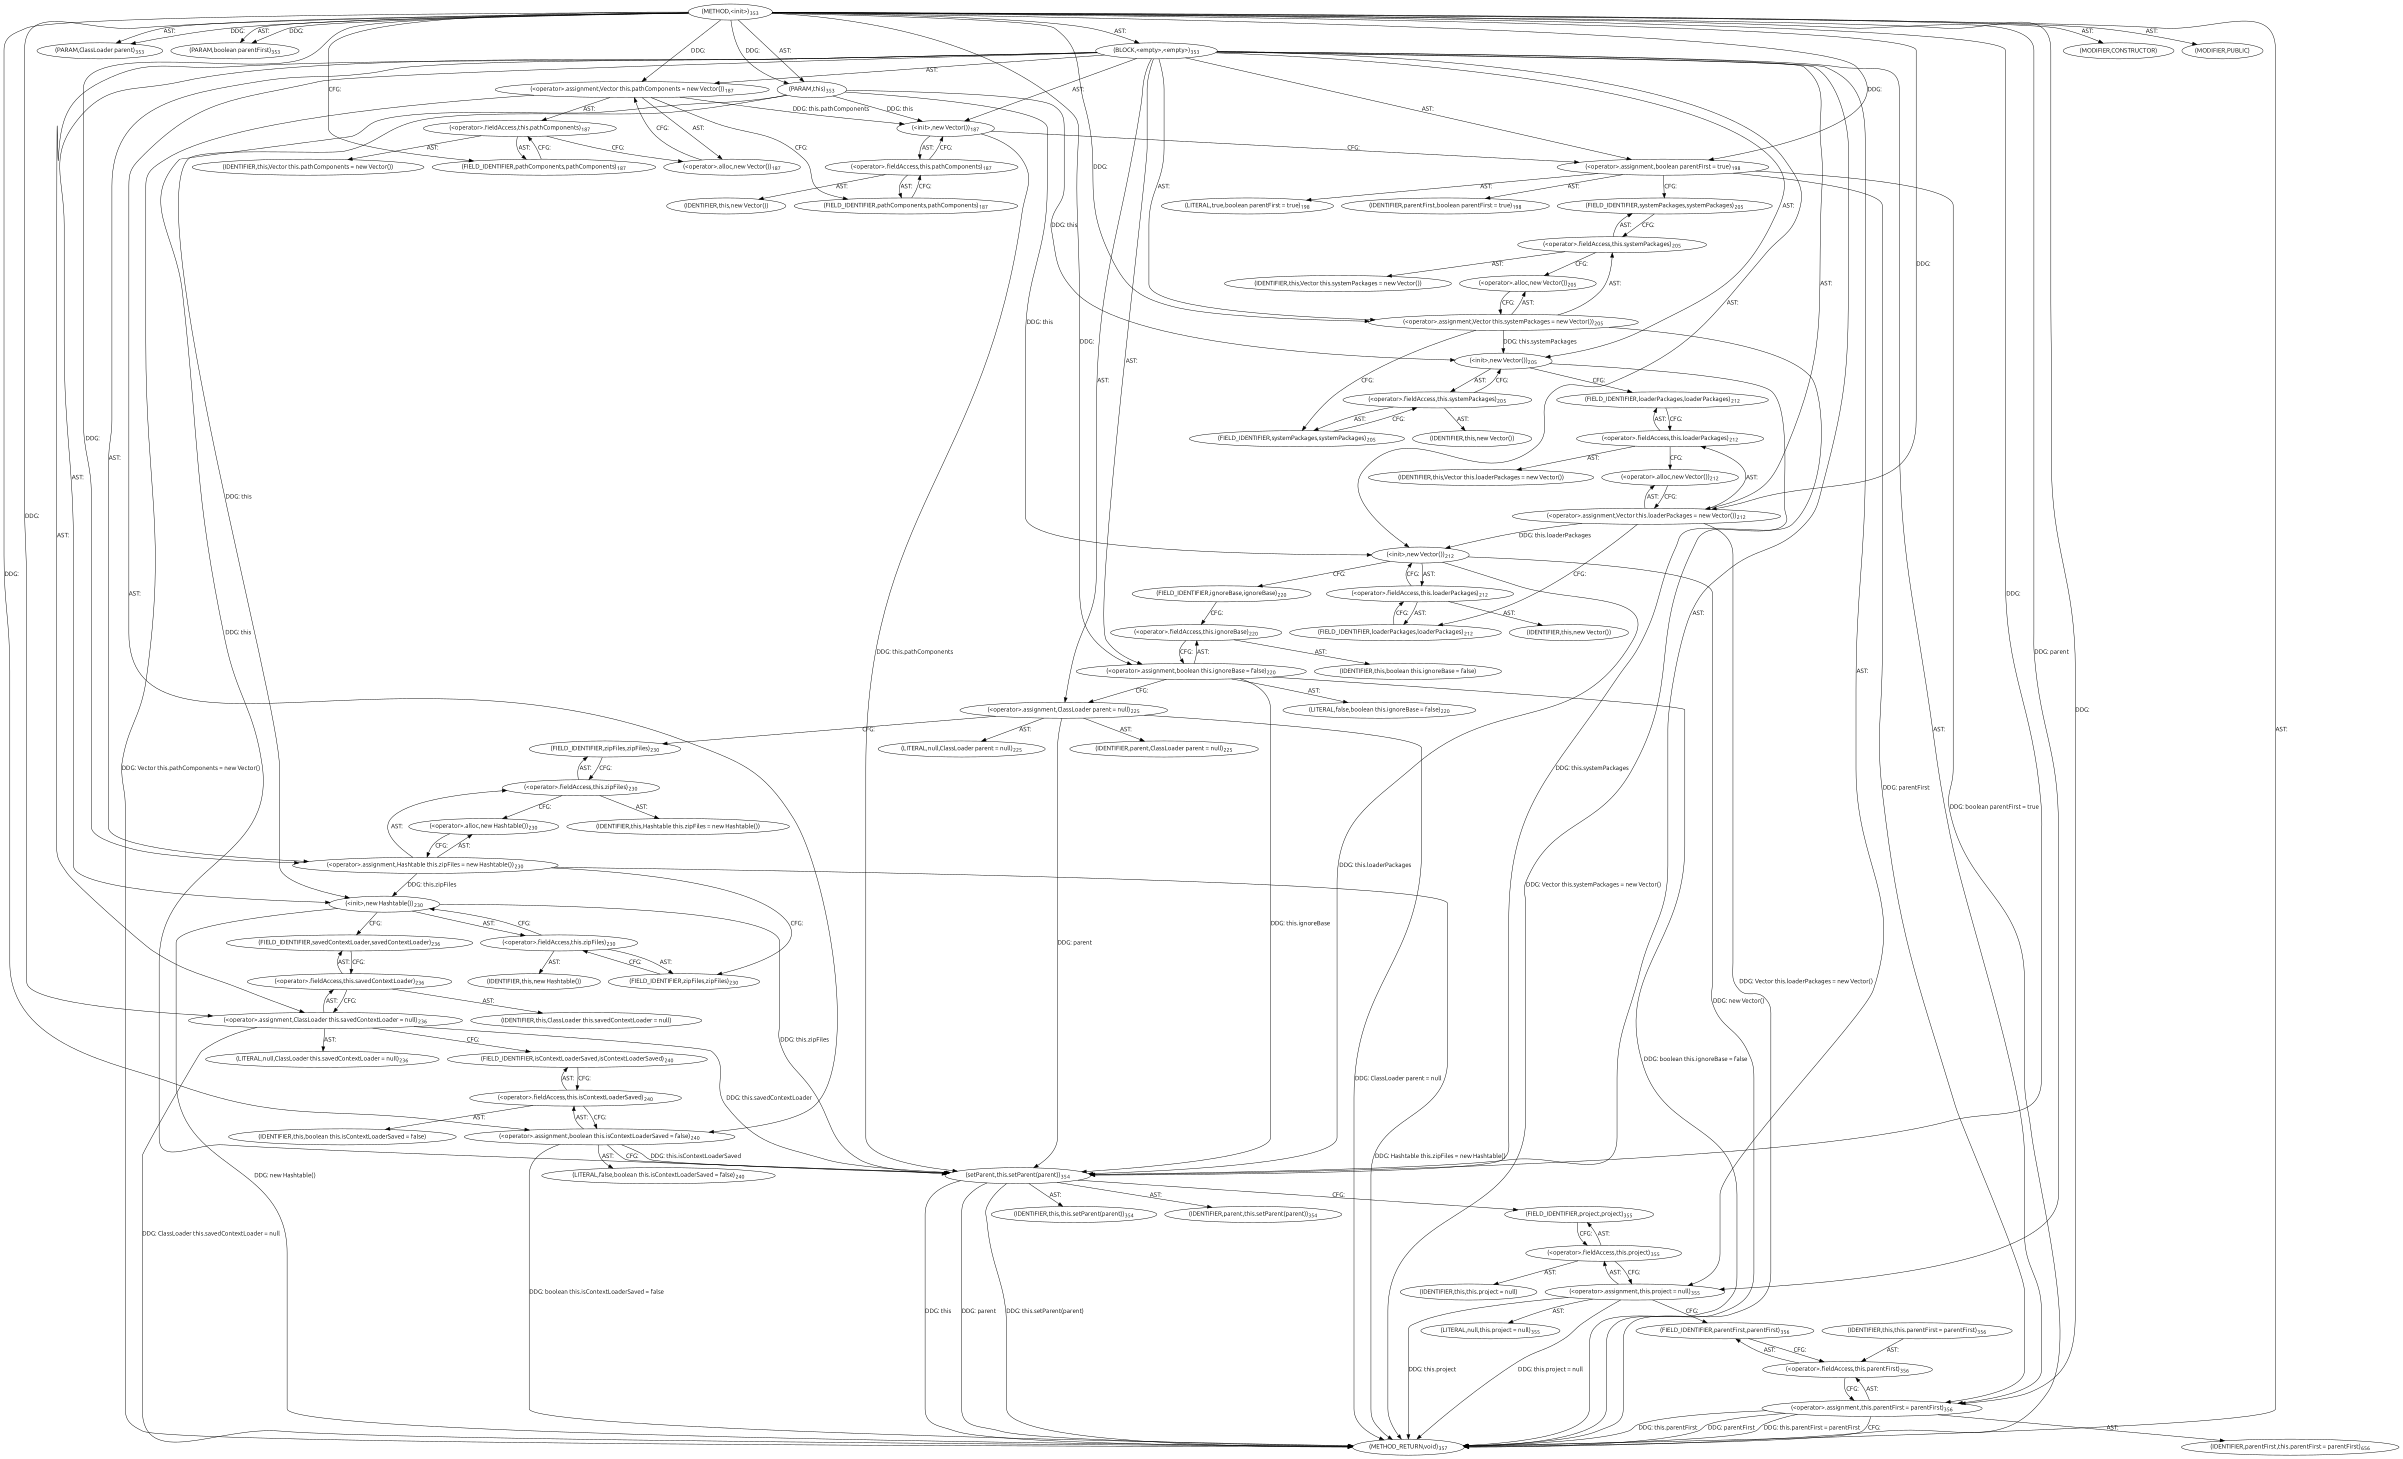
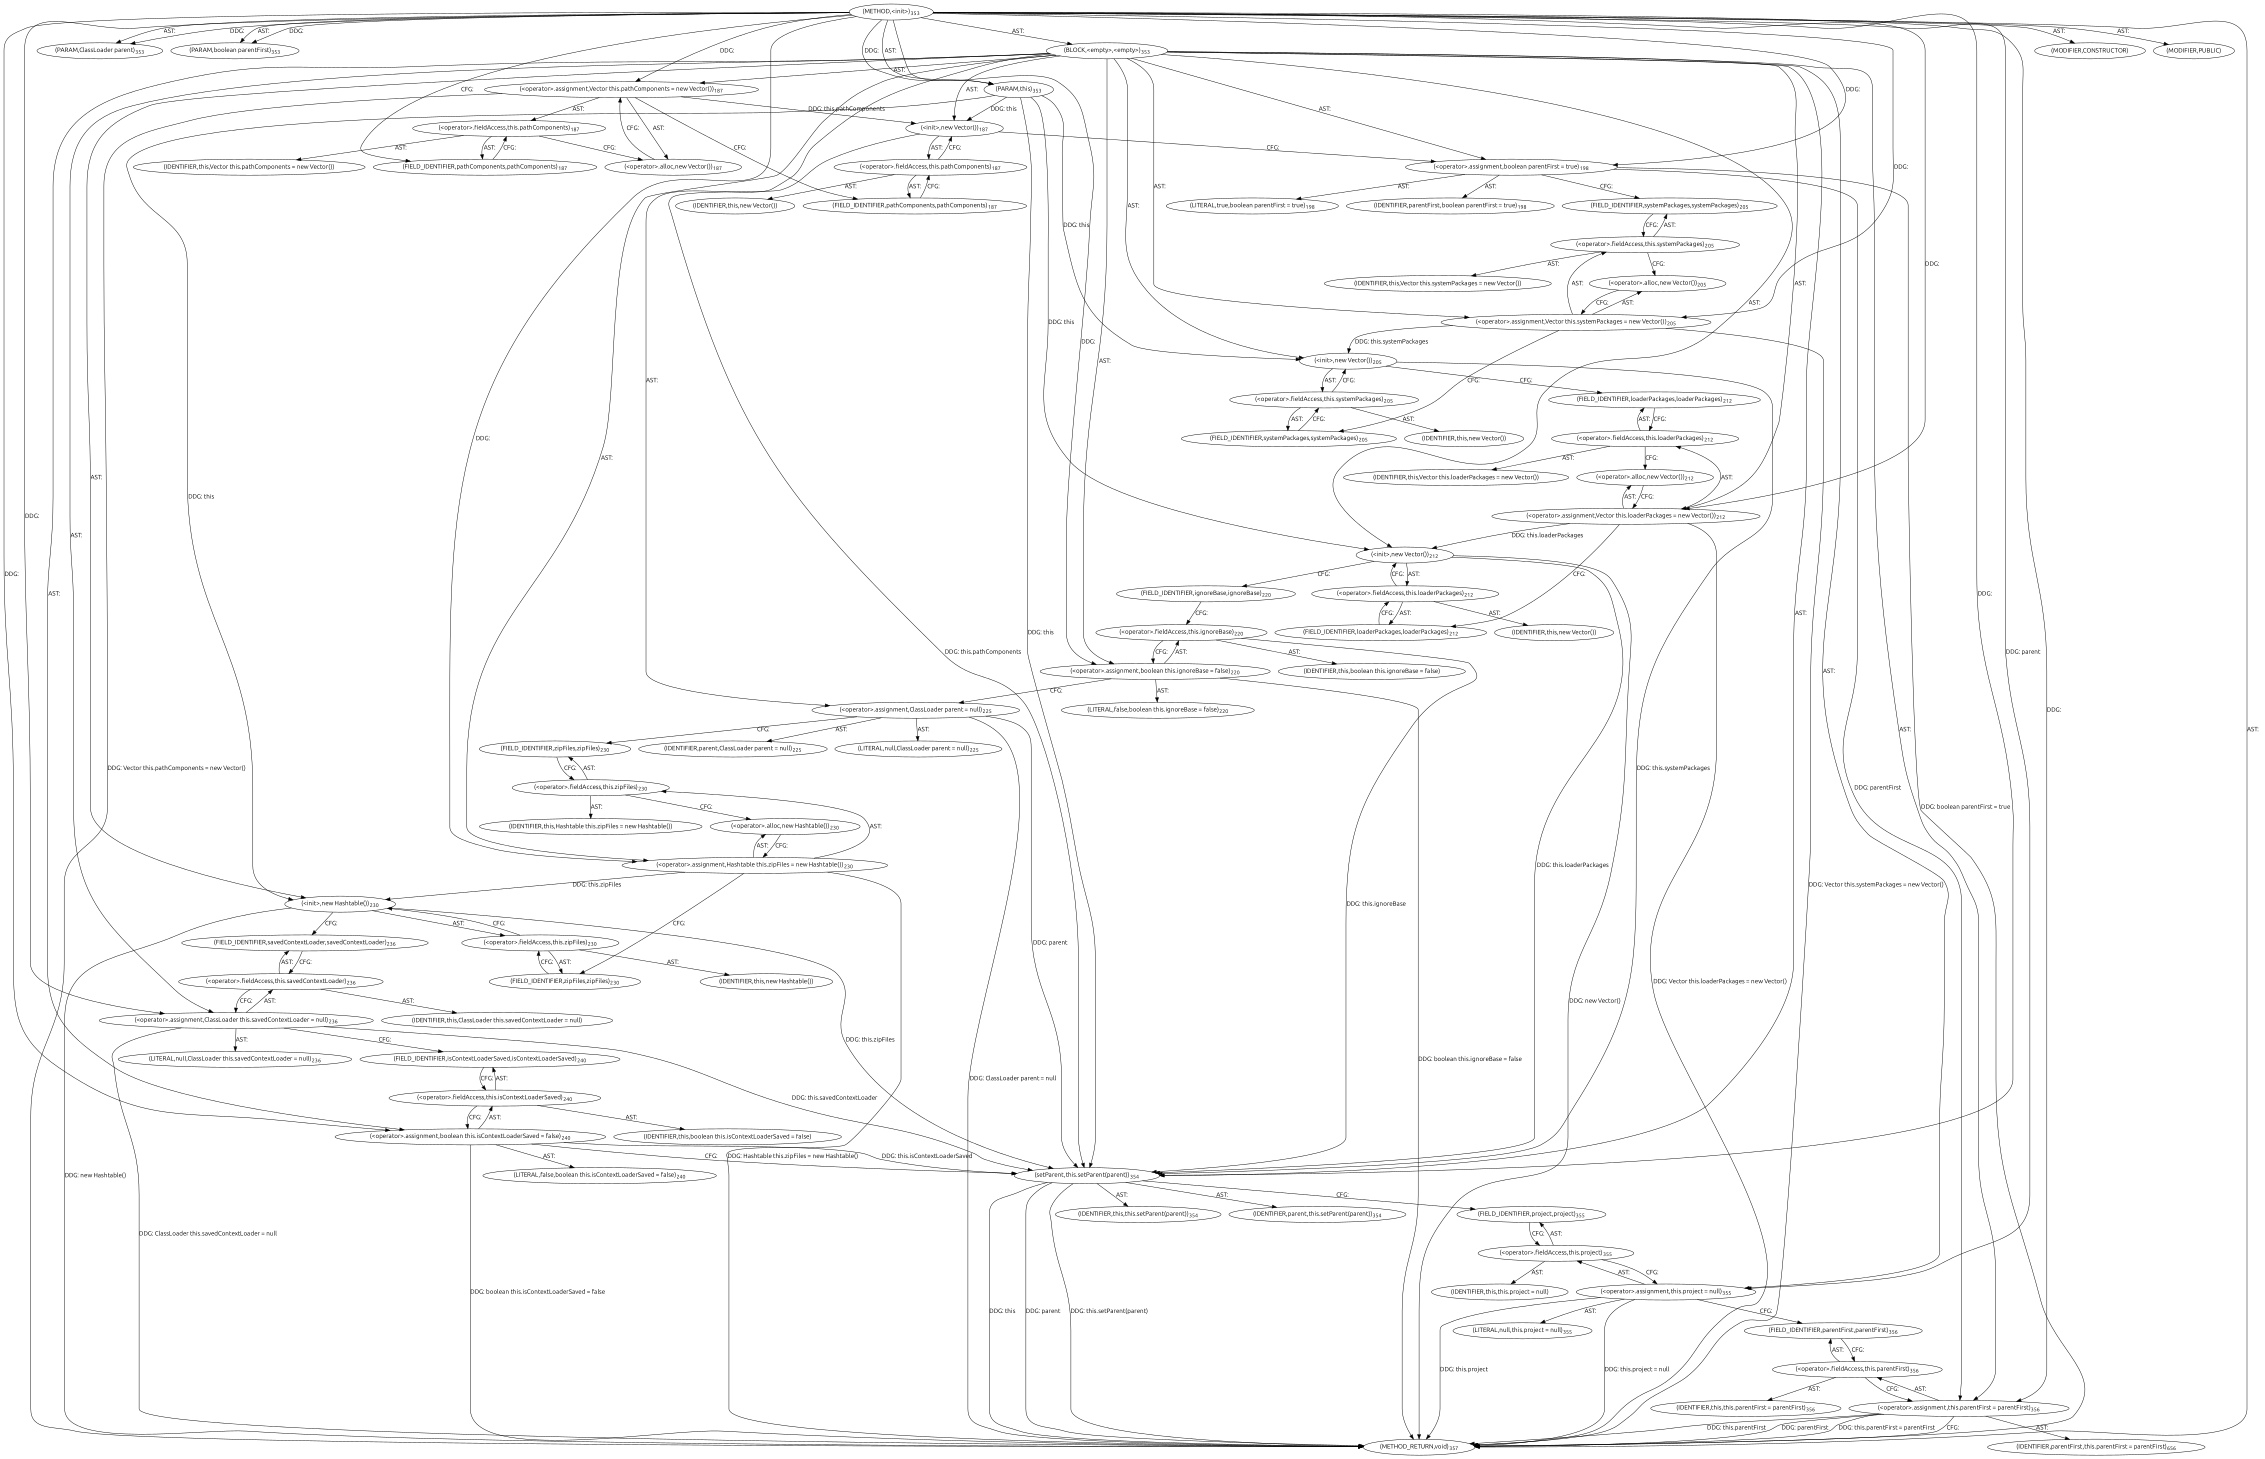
(1271, 995) -> (1350, 858)
(1884, 1349) -> (1804, 1388)
